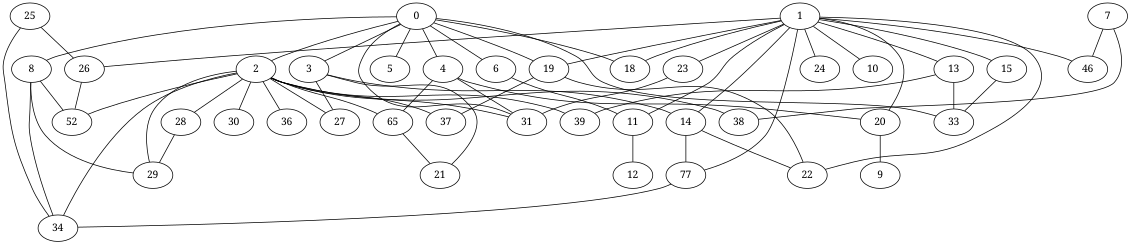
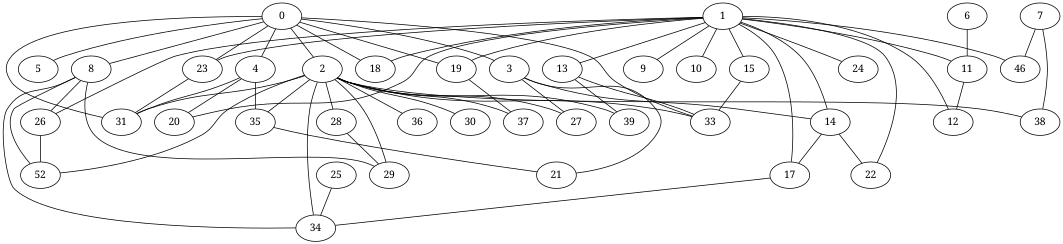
(57, 43) -> (66, 96)
(459, 44) -> (249, 39)
none -> (905, 53)
(693, 87) -> none
none -> (514, 101)
(393, 122) -> (255, 122)
(880, 149) -> (683, 43)
(686, 175) -> (790, 175)
